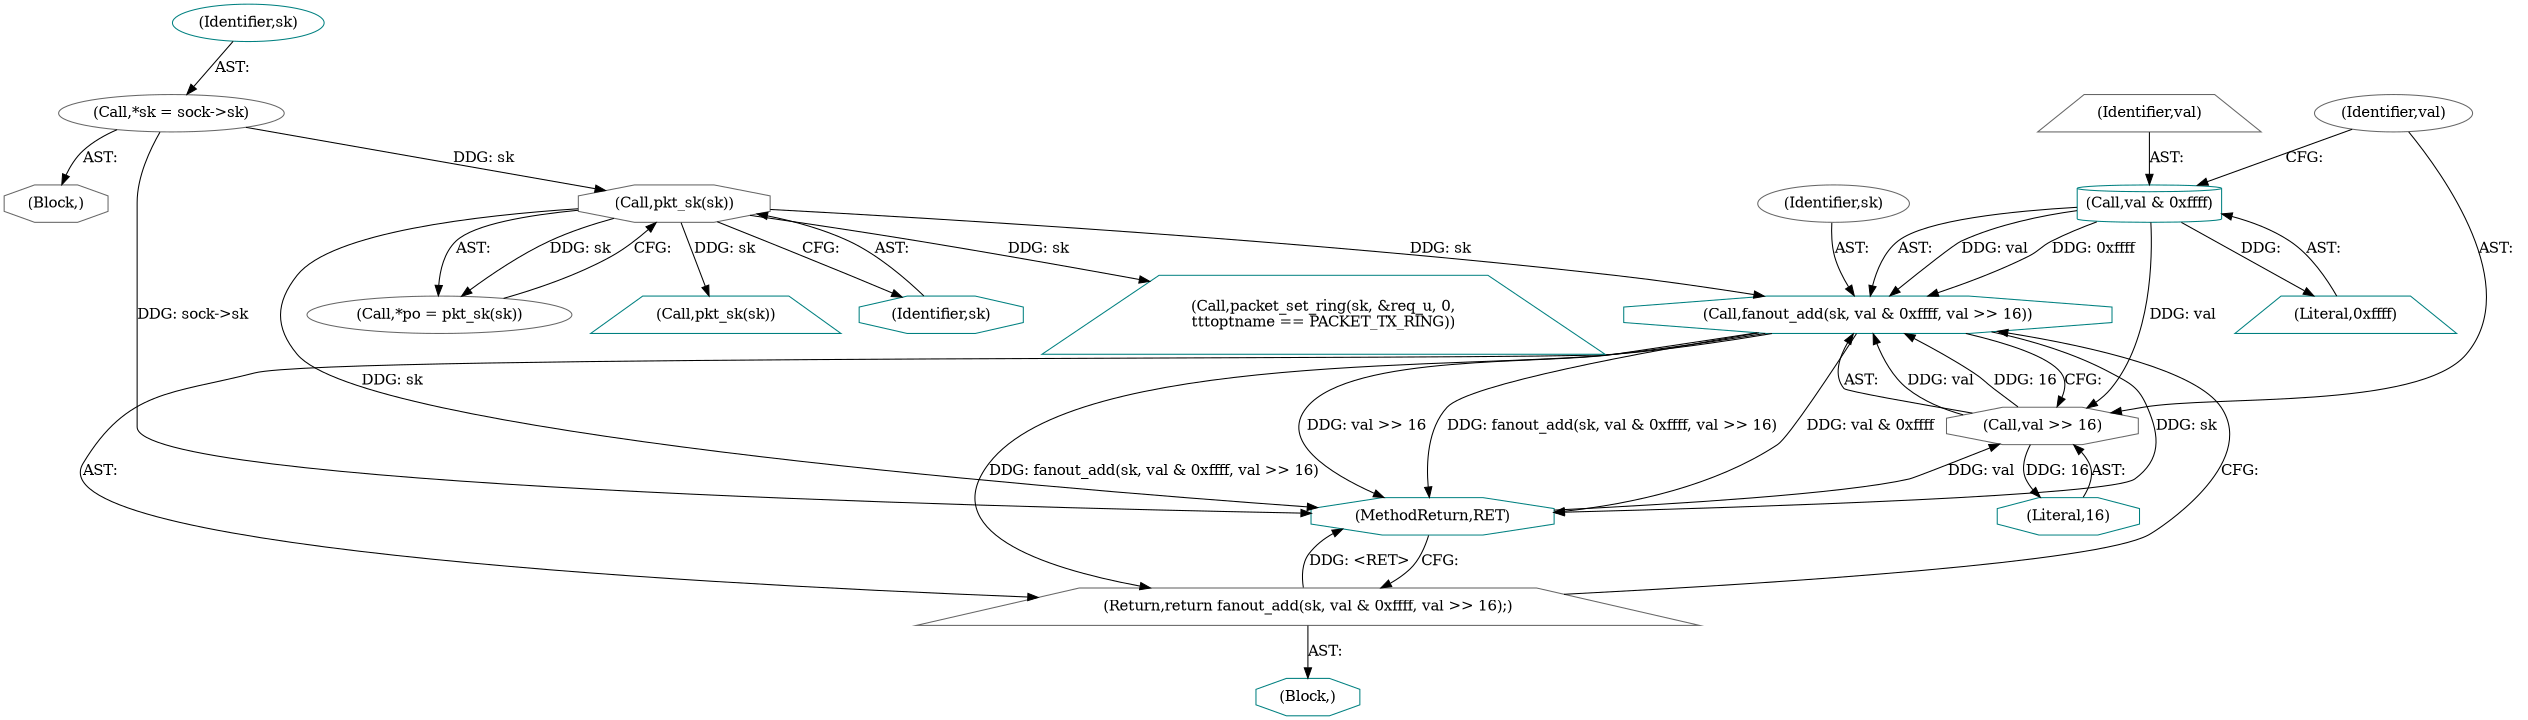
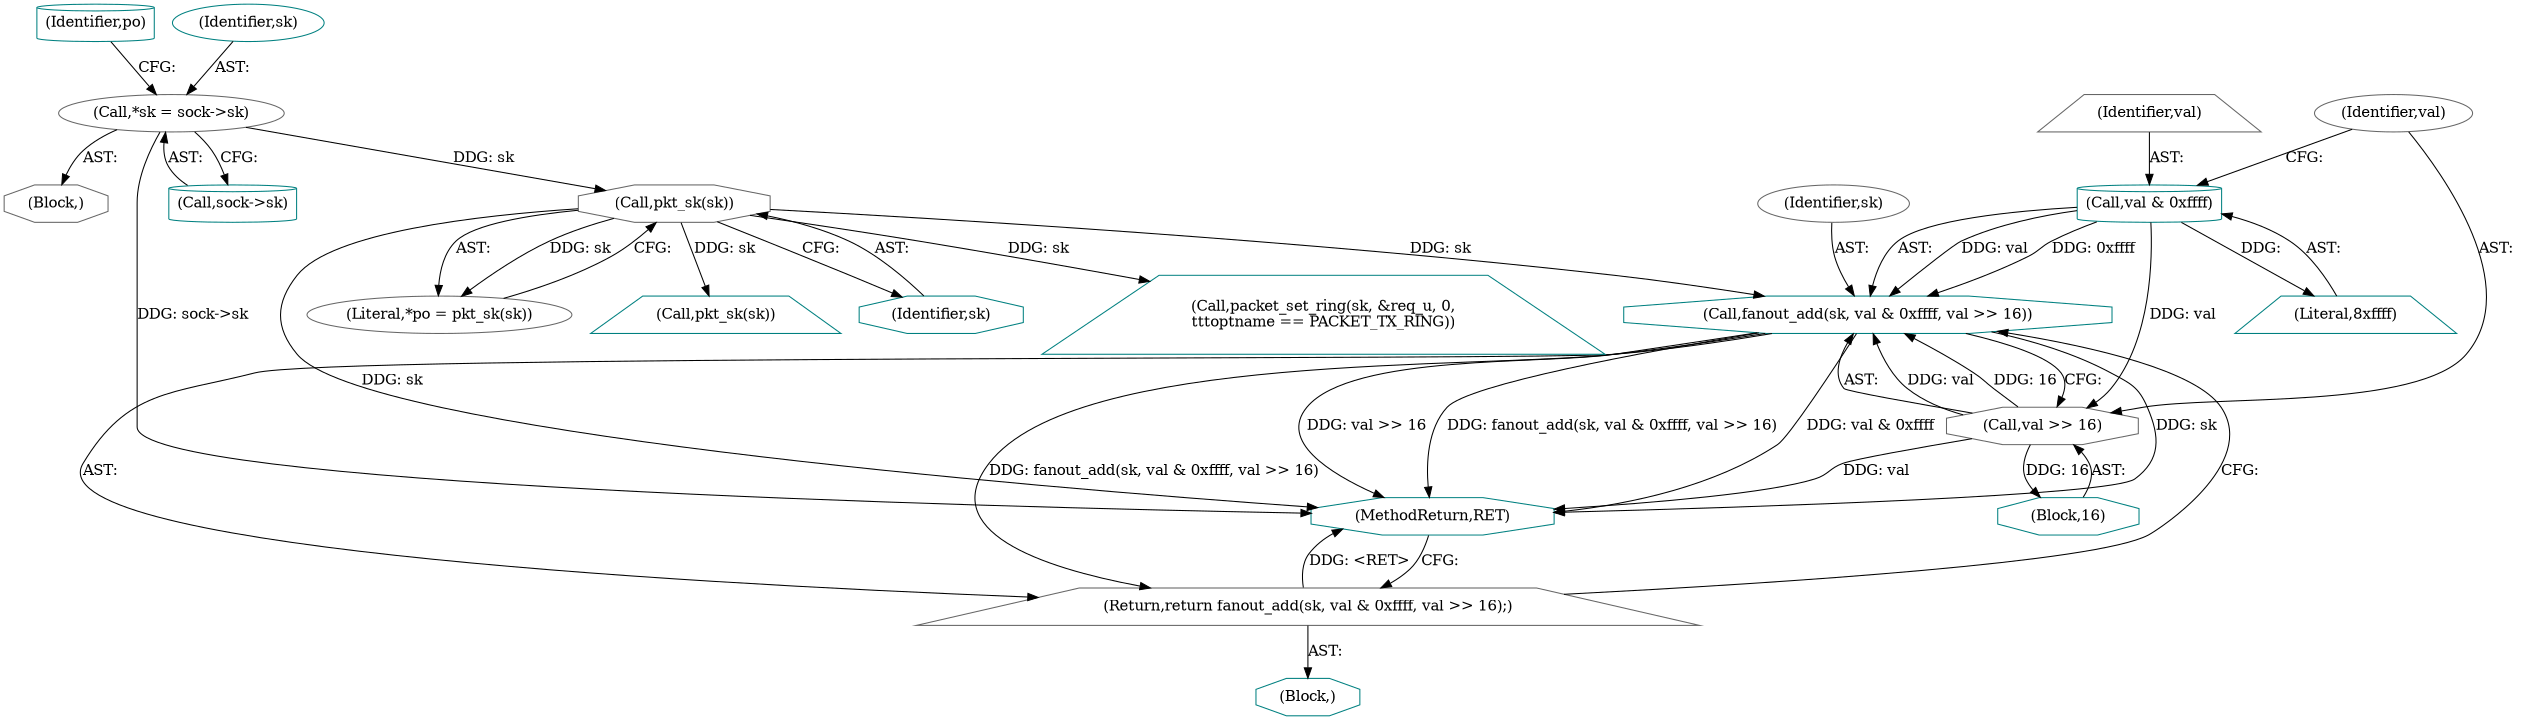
none -> (96, 23)
none -> (233, 204)
(439, 315) -> (439, 315)
(2346, 315) -> (2346, 315)
(1775, 496) -> (1772, 488)
(2068, 516) -> (2068, 516)
